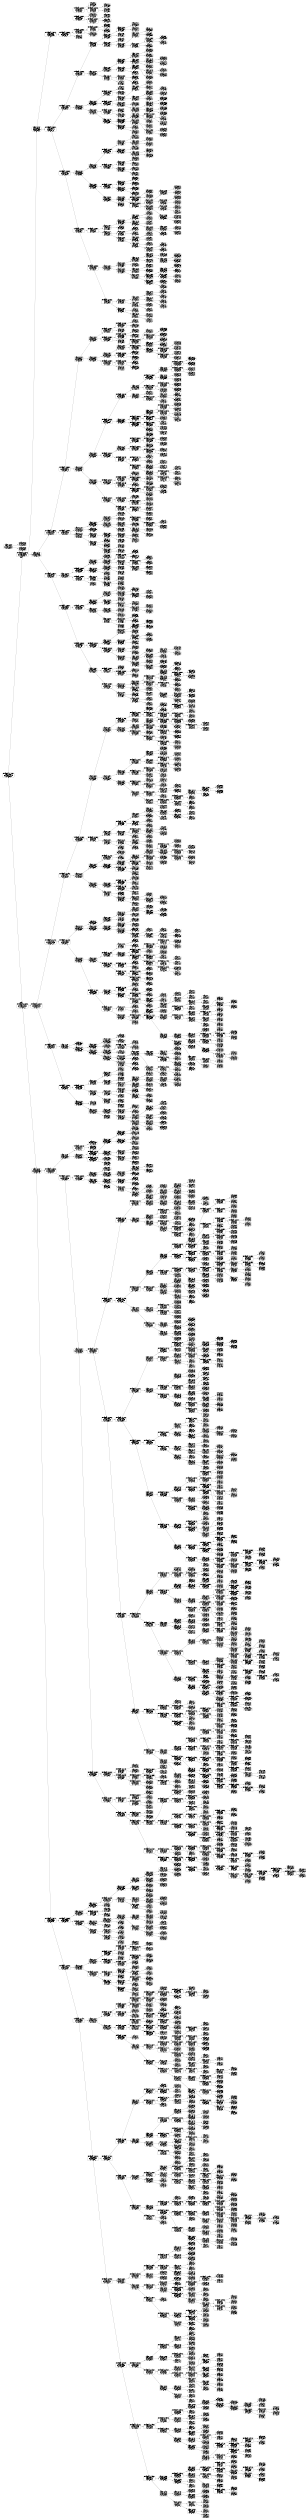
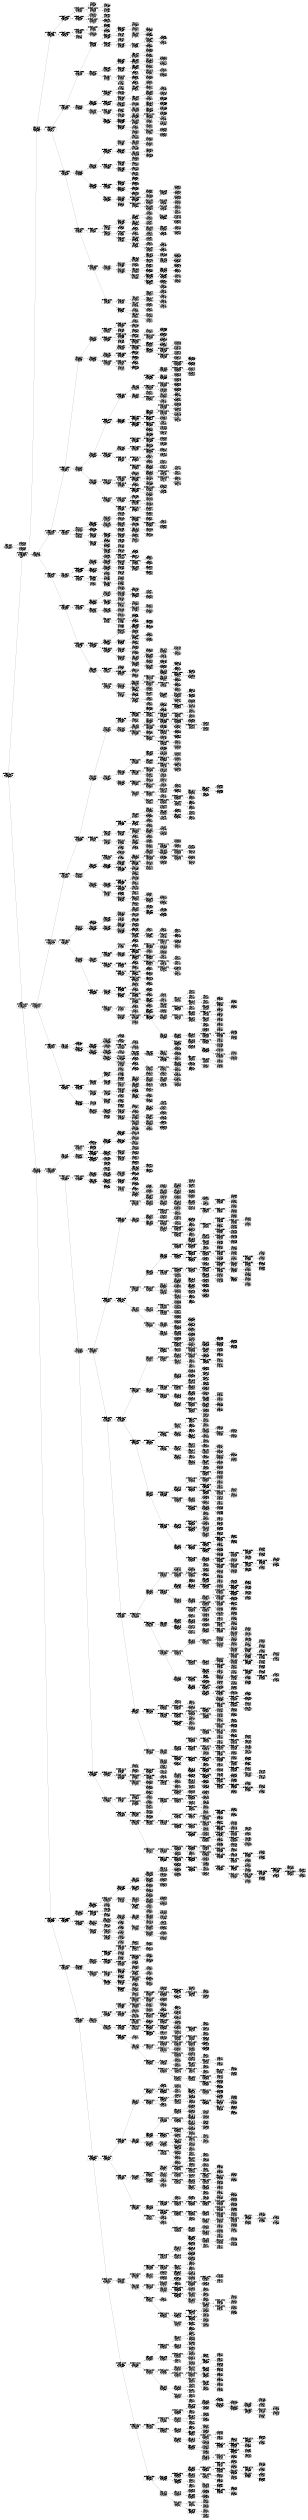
none -> (65, 18)
(177, 994) -> none
